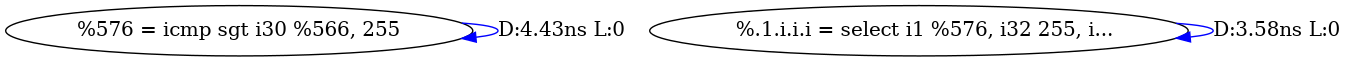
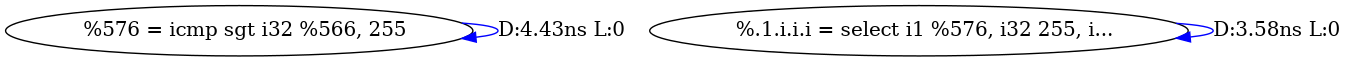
(239, 31) -> (239, 31)
